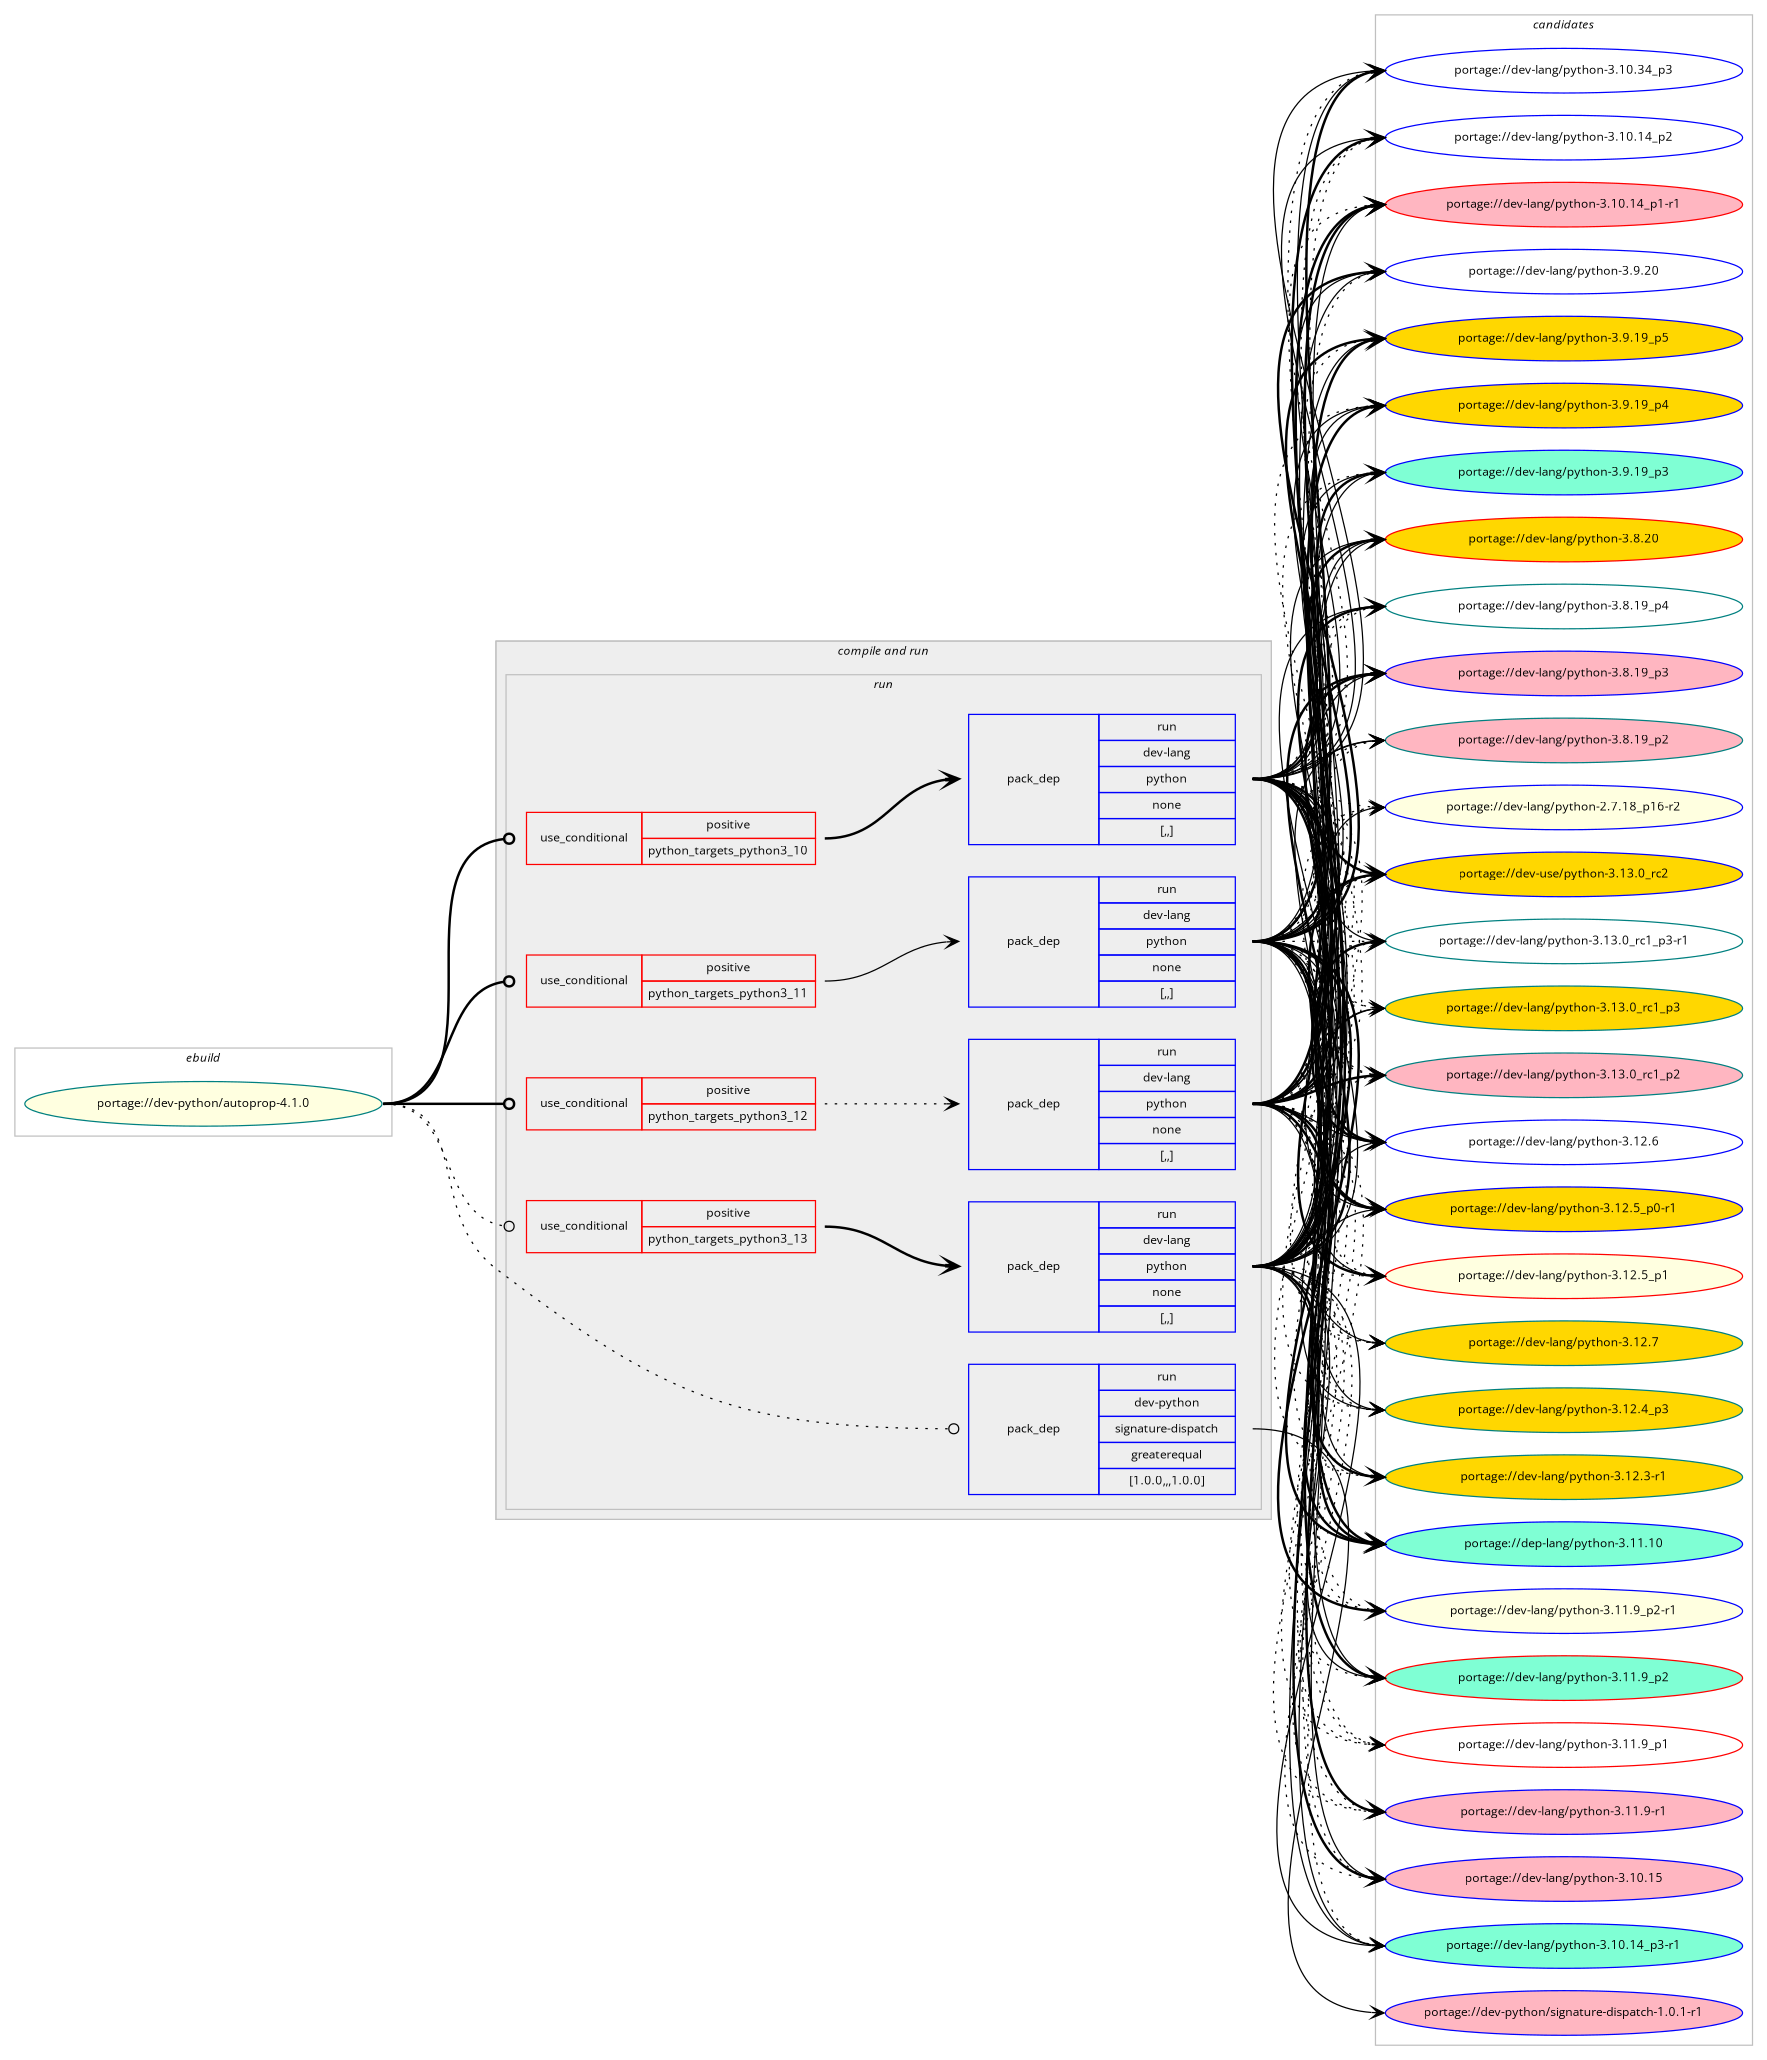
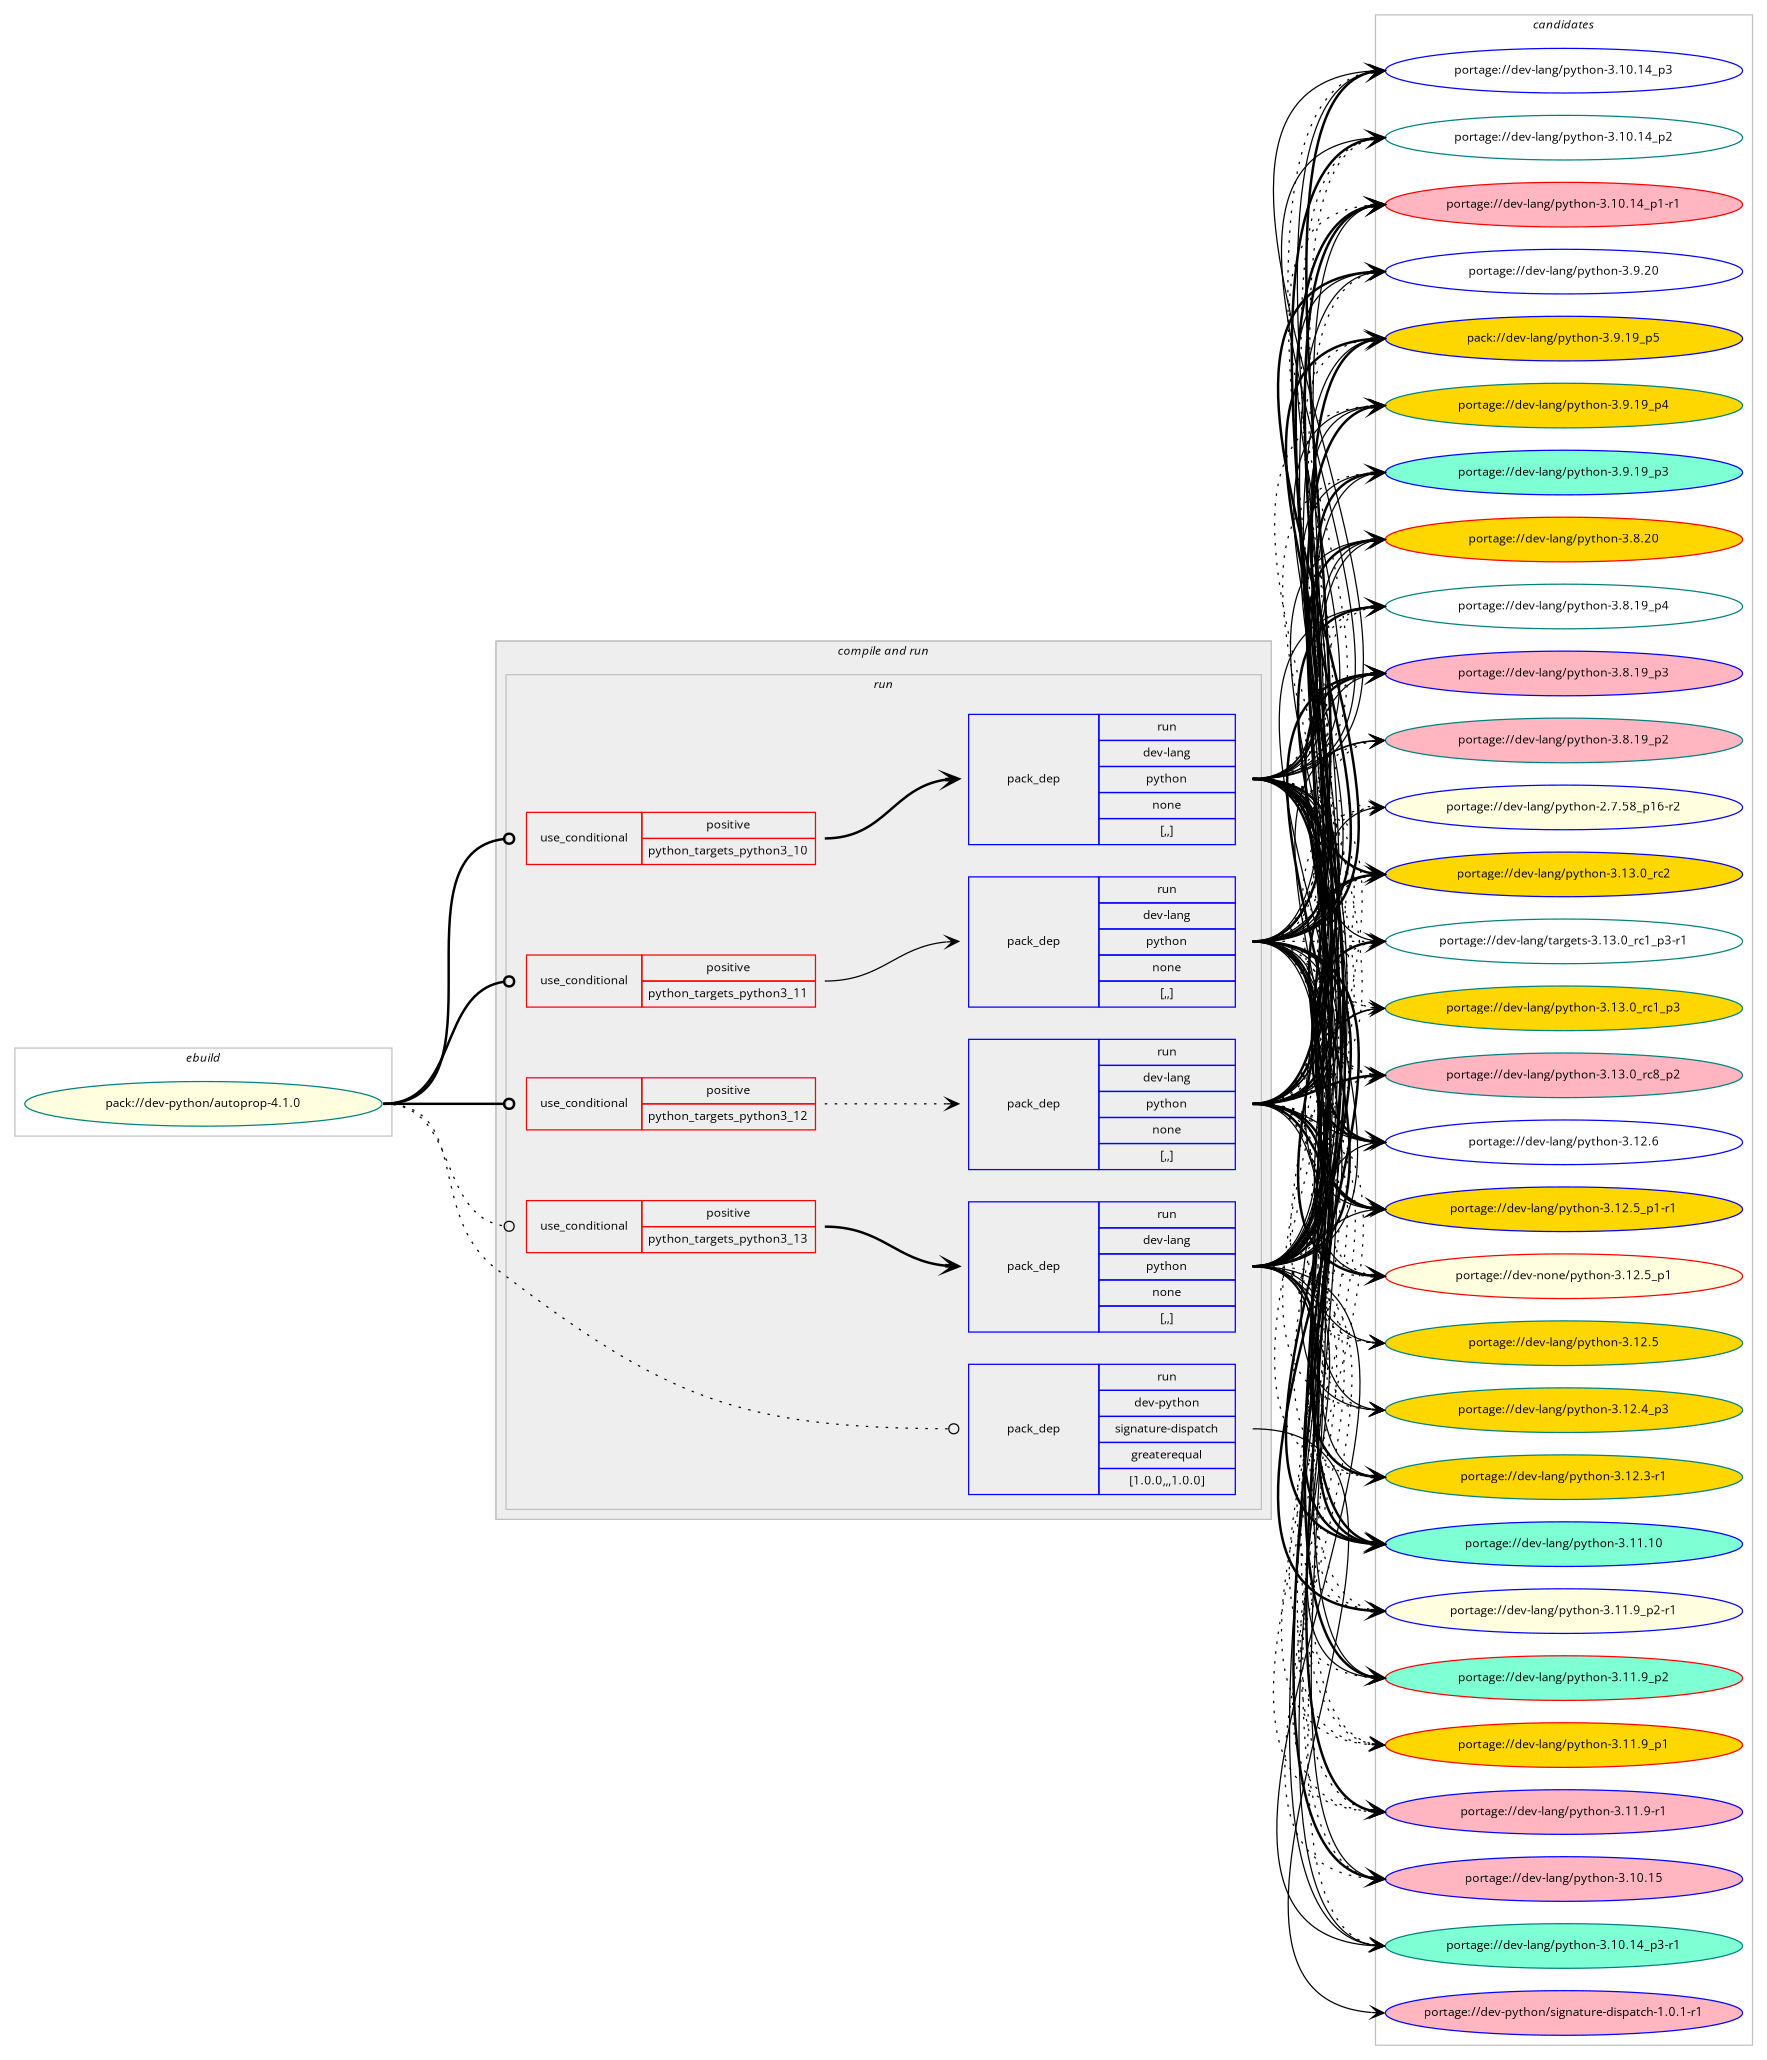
(1564, 71) -> (1564, 71)
(1564, 138) -> (1564, 138)
(1564, 339) -> (1564, 339)
(1564, 406) -> (1564, 406)
(1564, 807) -> (1564, 807)
(1564, 874) -> (1564, 874)
(1564, 941) -> (1564, 941)
(1564, 1075) -> (1564, 1075)
(203, 1104) -> (203, 1104)
(1564, 1209) -> (1564, 1209)
(1564, 1276) -> (1564, 1276)
(1564, 1343) -> (1564, 1343)
(1564, 1544) -> (1564, 1544)
(1564, 1745) -> (1564, 1745)
(1564, 1946) -> (1564, 1946)
